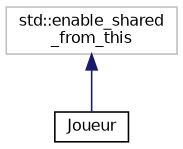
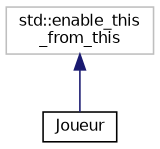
(92, 31) -> (80, 31)
